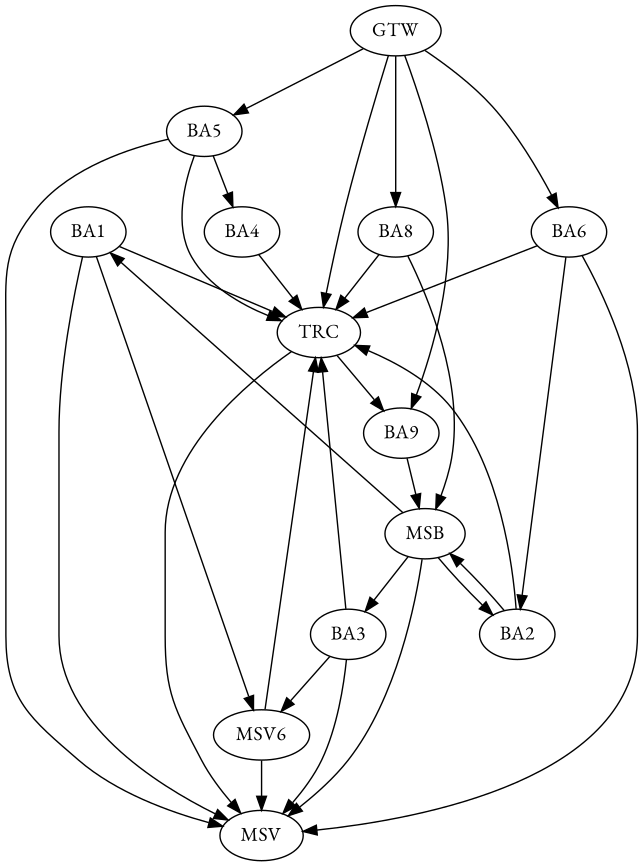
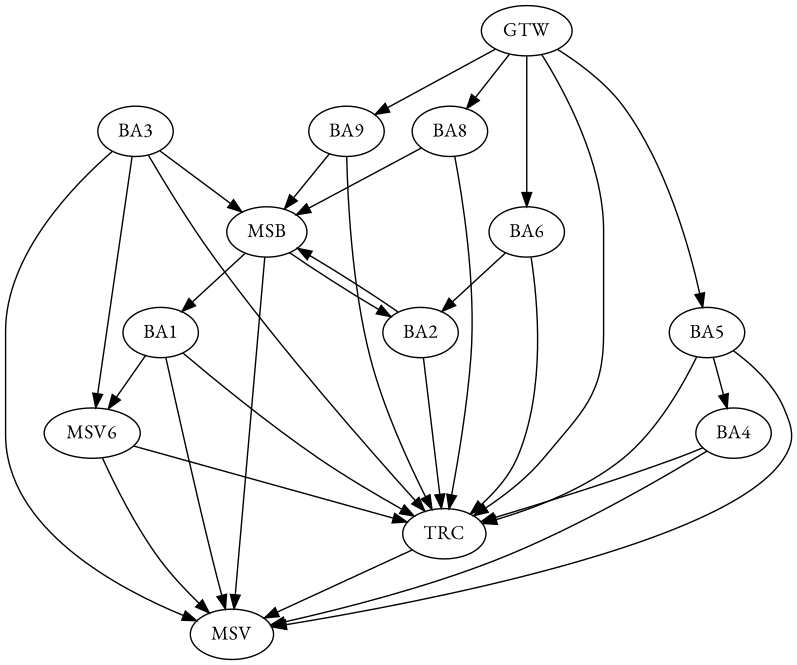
(356, 378) -> (364, 332)
(391, 578) -> (195, 177)
(636, 644) -> (504, 557)
